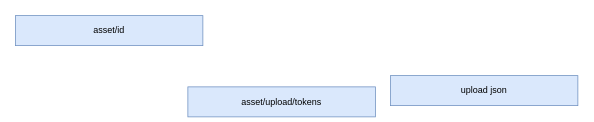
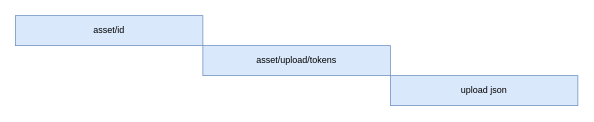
(282, 102) -> (297, 60)
